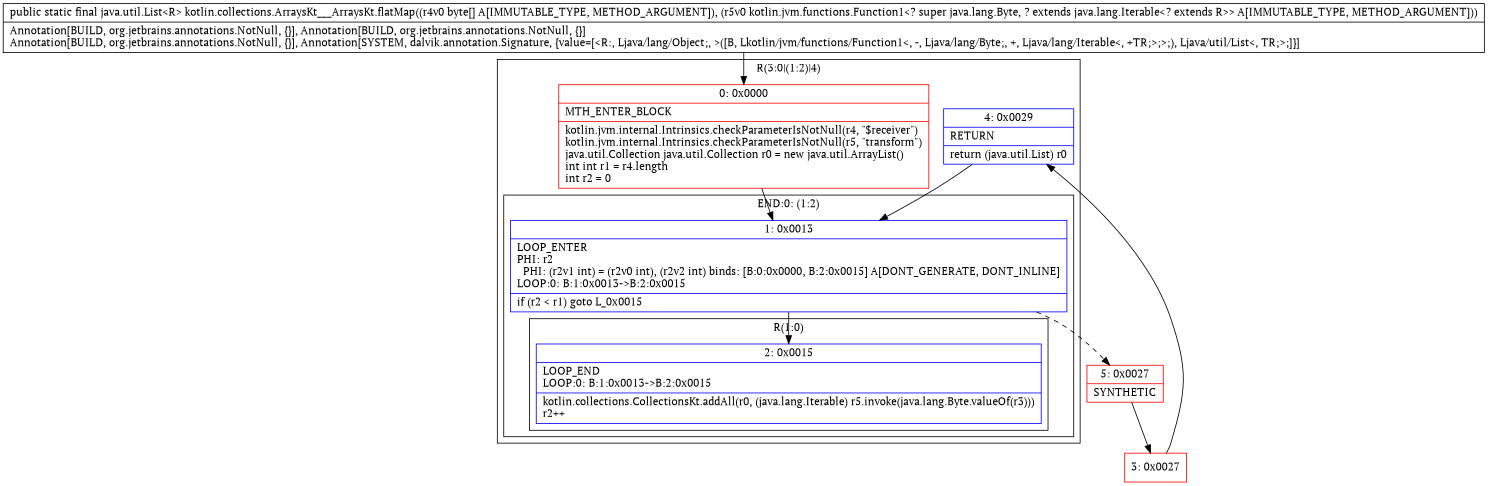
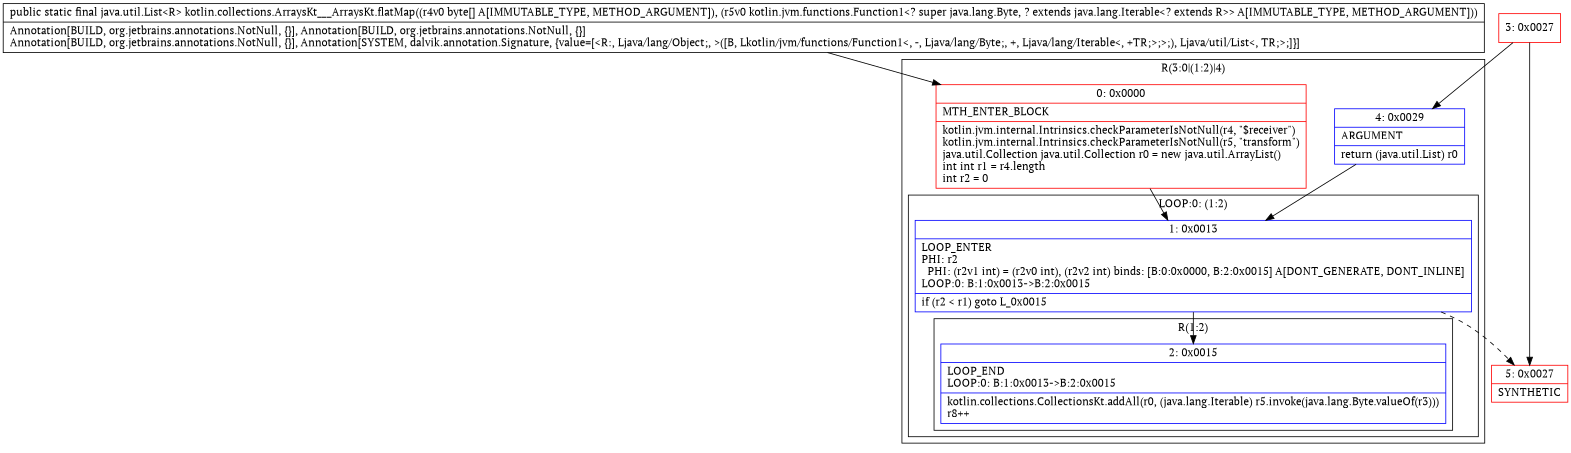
(973, 136) -> (1372, 136)
(789, 204) -> (1193, 204)
(789, 328) -> (1193, 328)
(554, 414) -> (959, 414)
(1140, 424) -> (1530, 200)
